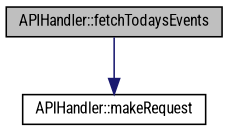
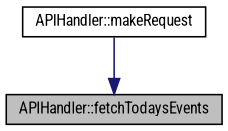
(114, 58) -> (114, 58)
